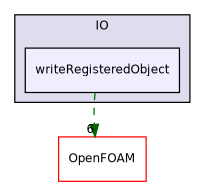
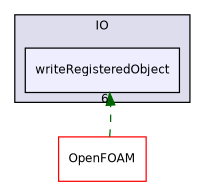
(94, 110) -> (111, 121)
